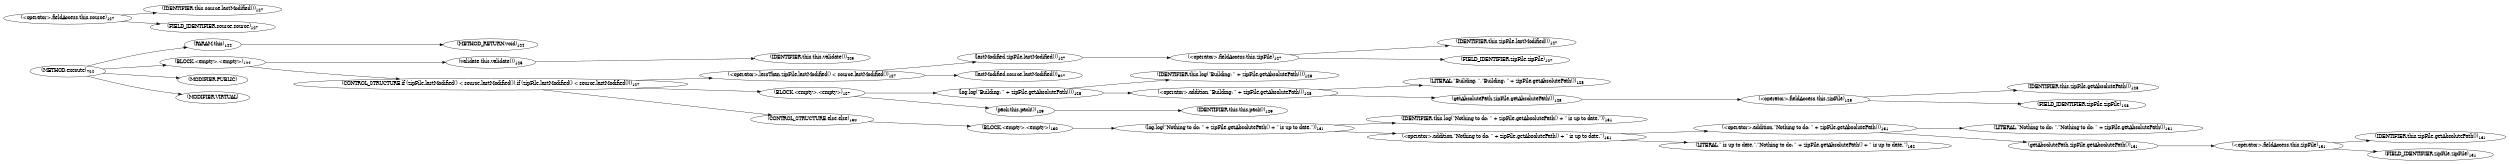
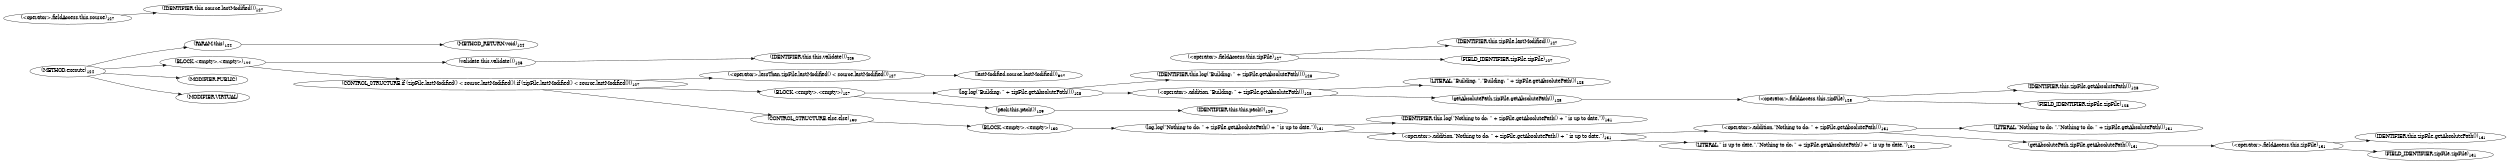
(213, 27) -> none
(1020, 58) -> none
(90, 71) -> (90, 71)
